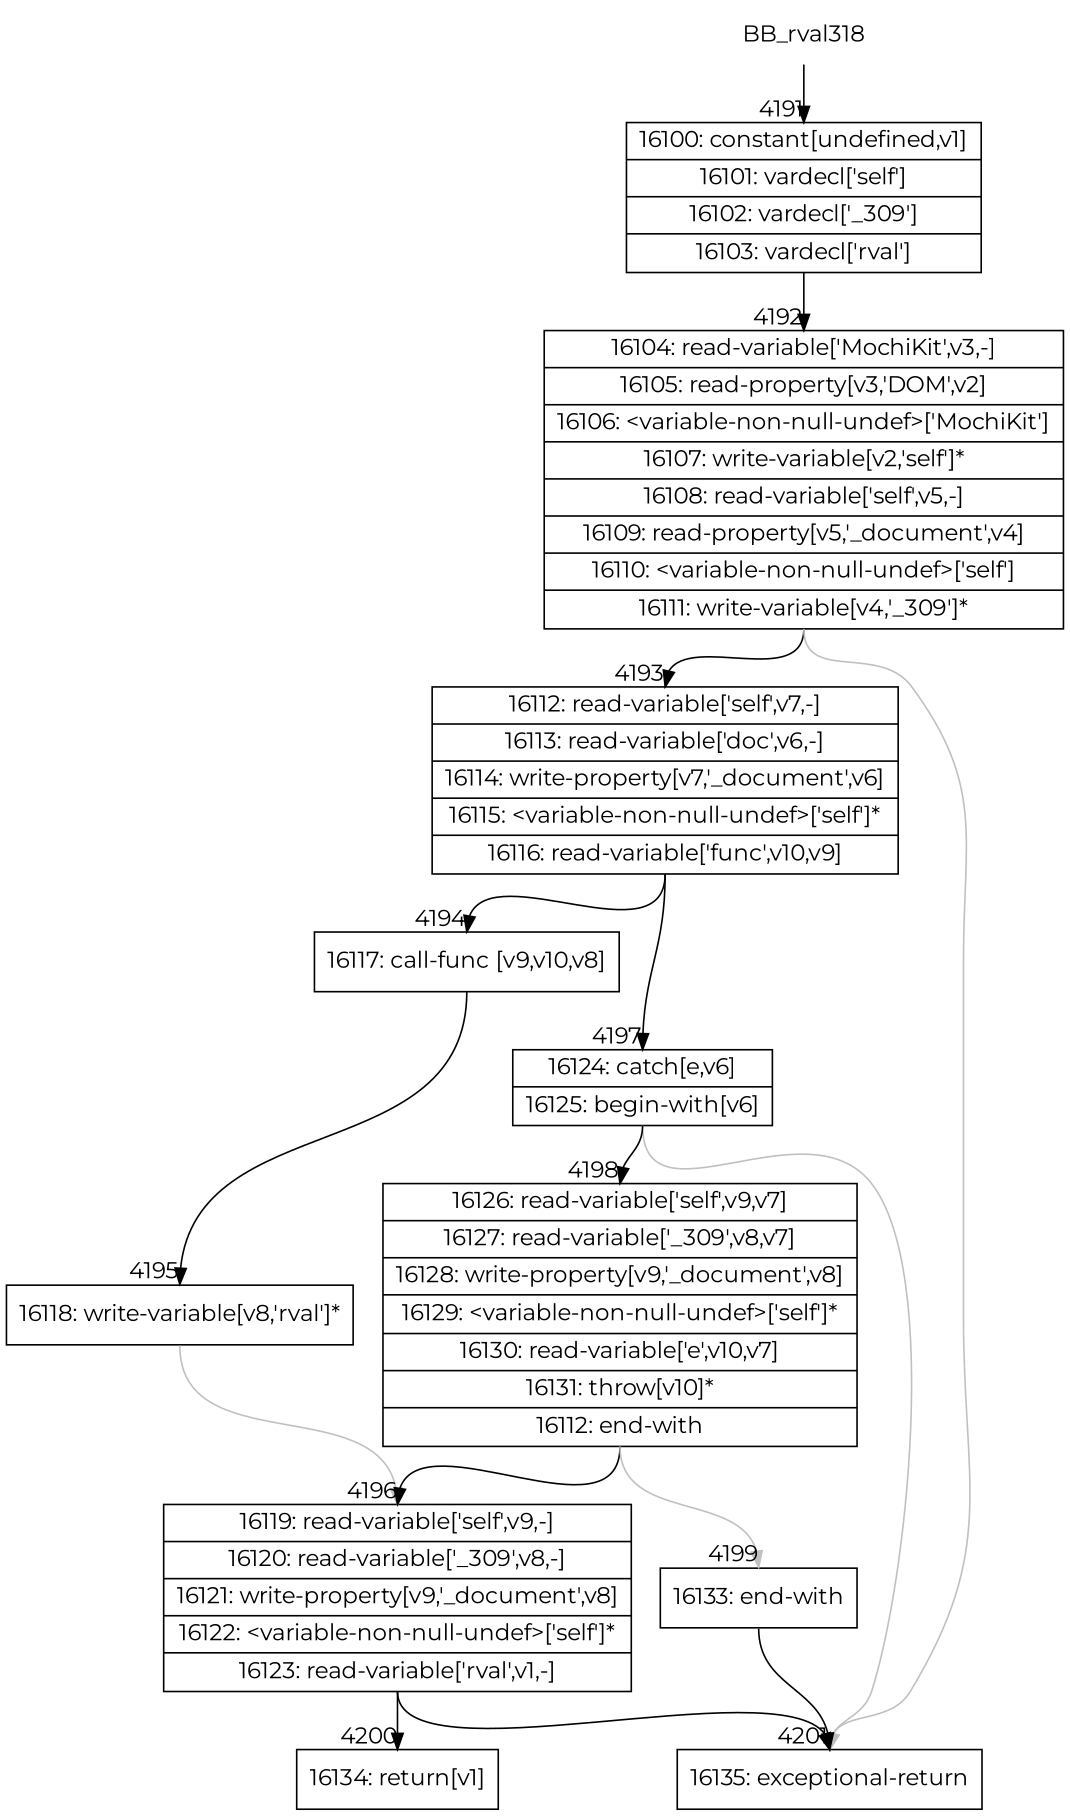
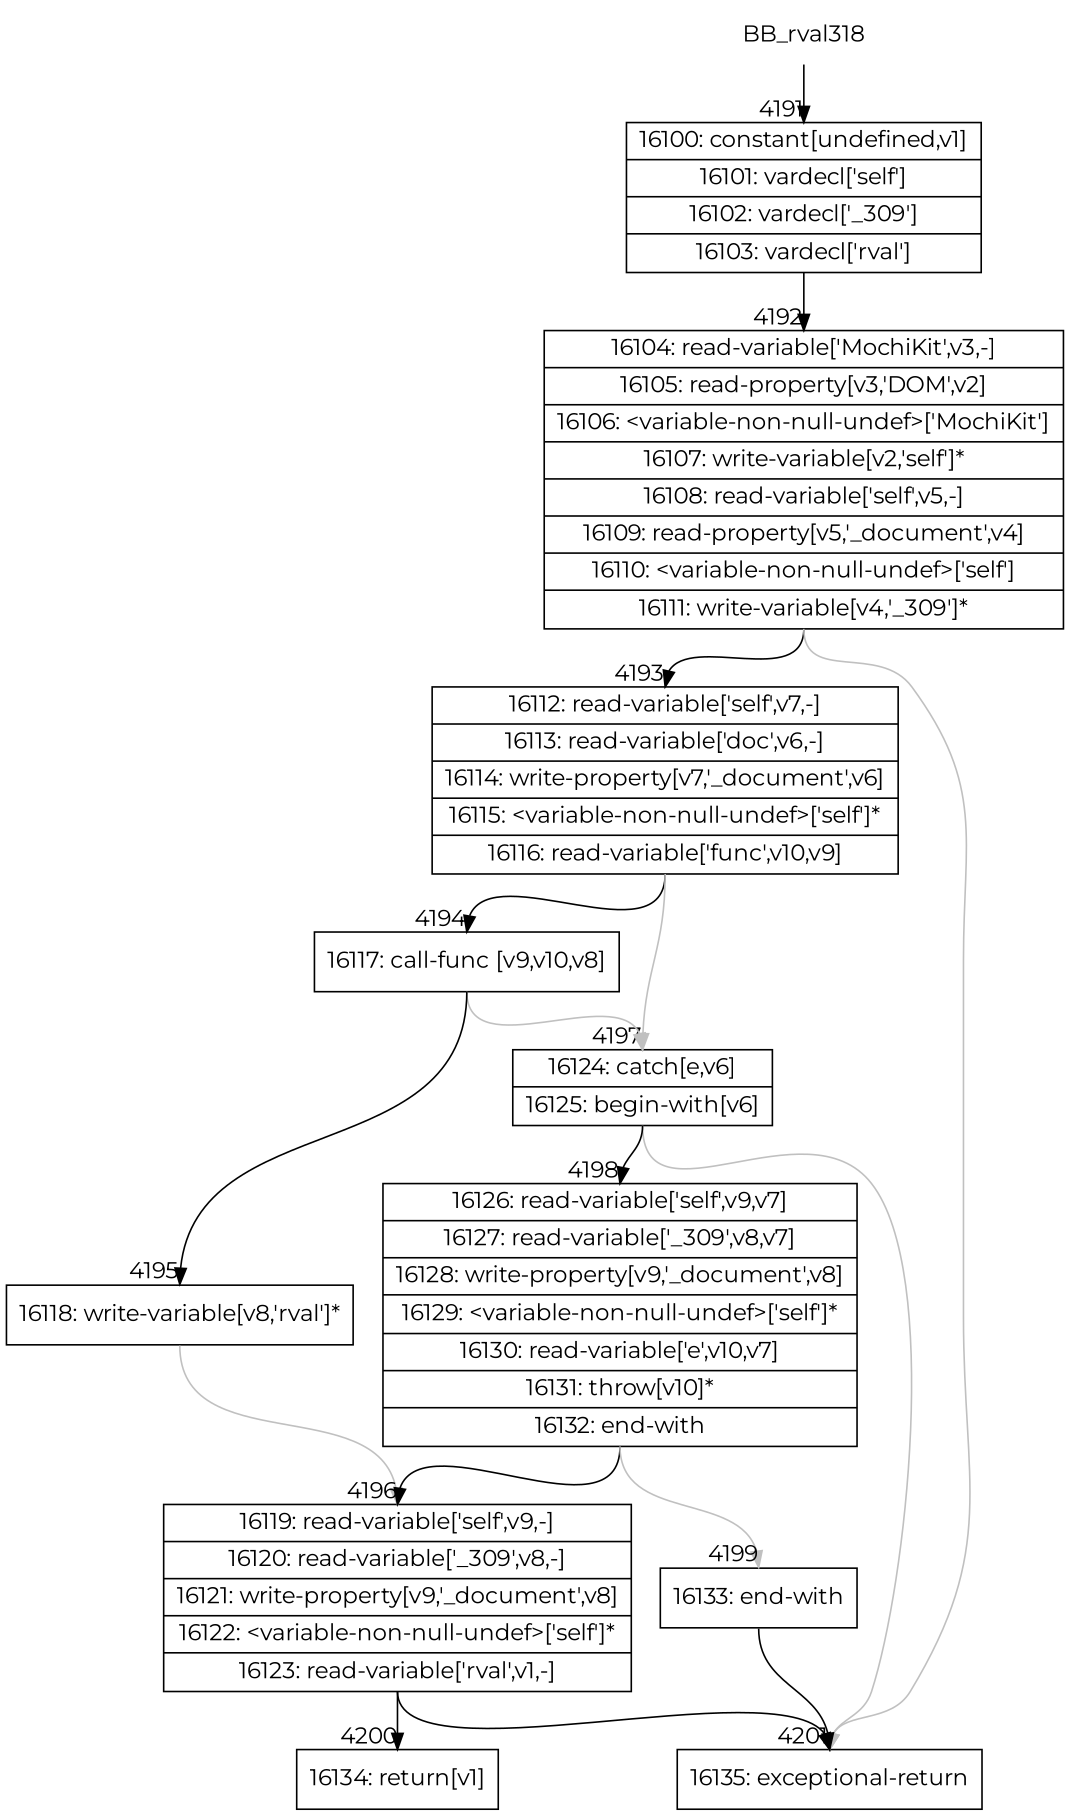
(656, 954) -> (656, 954)
none -> (547, 1022)
(620, 1426) -> (620, 1426)
